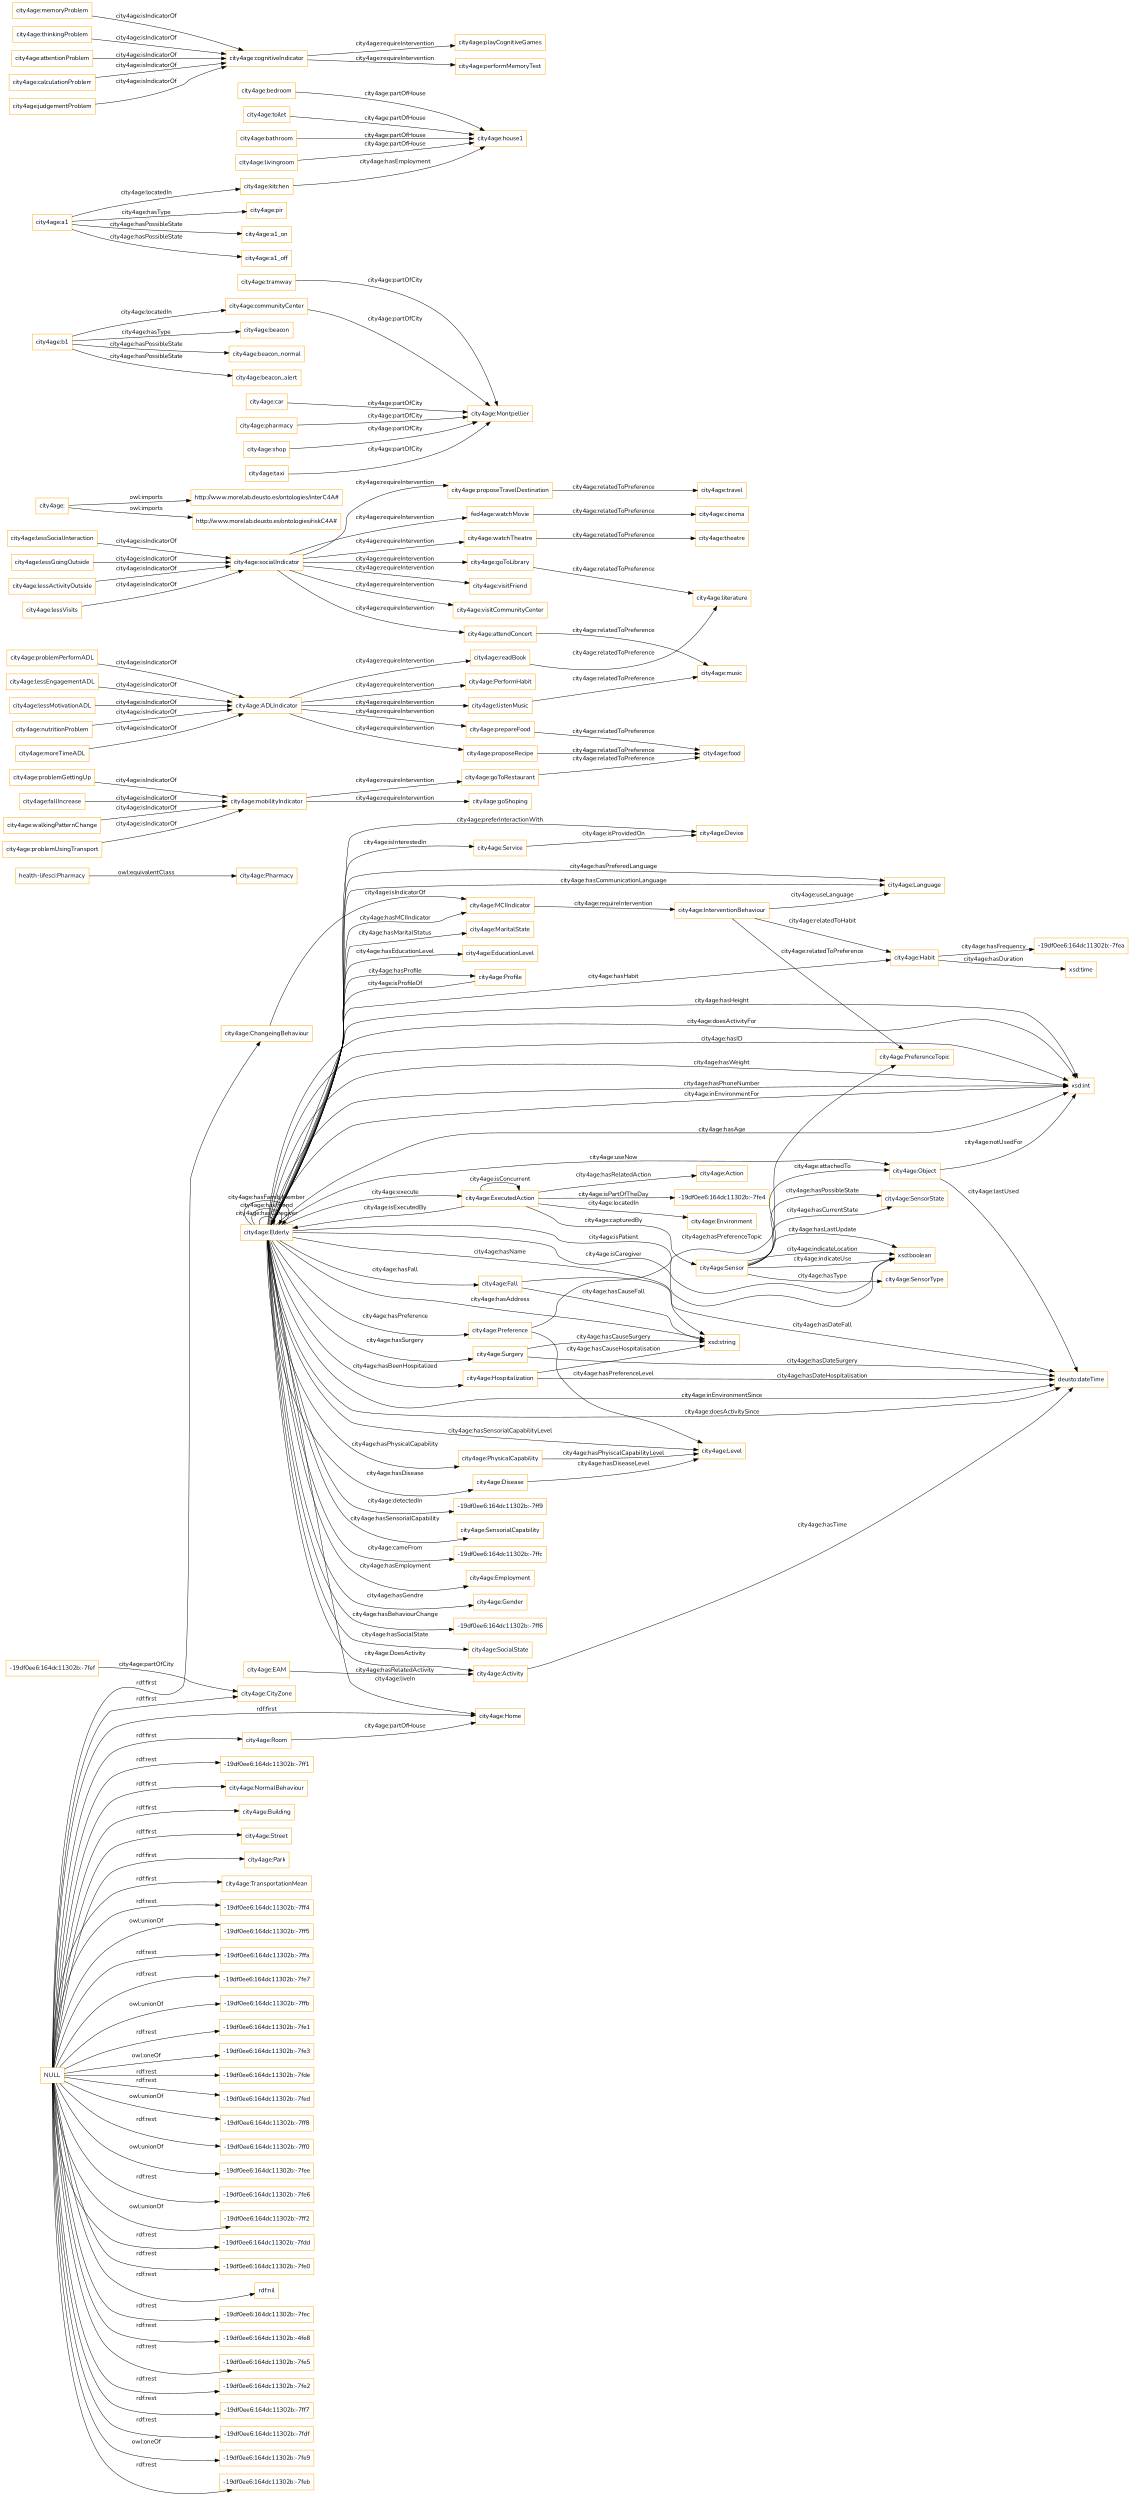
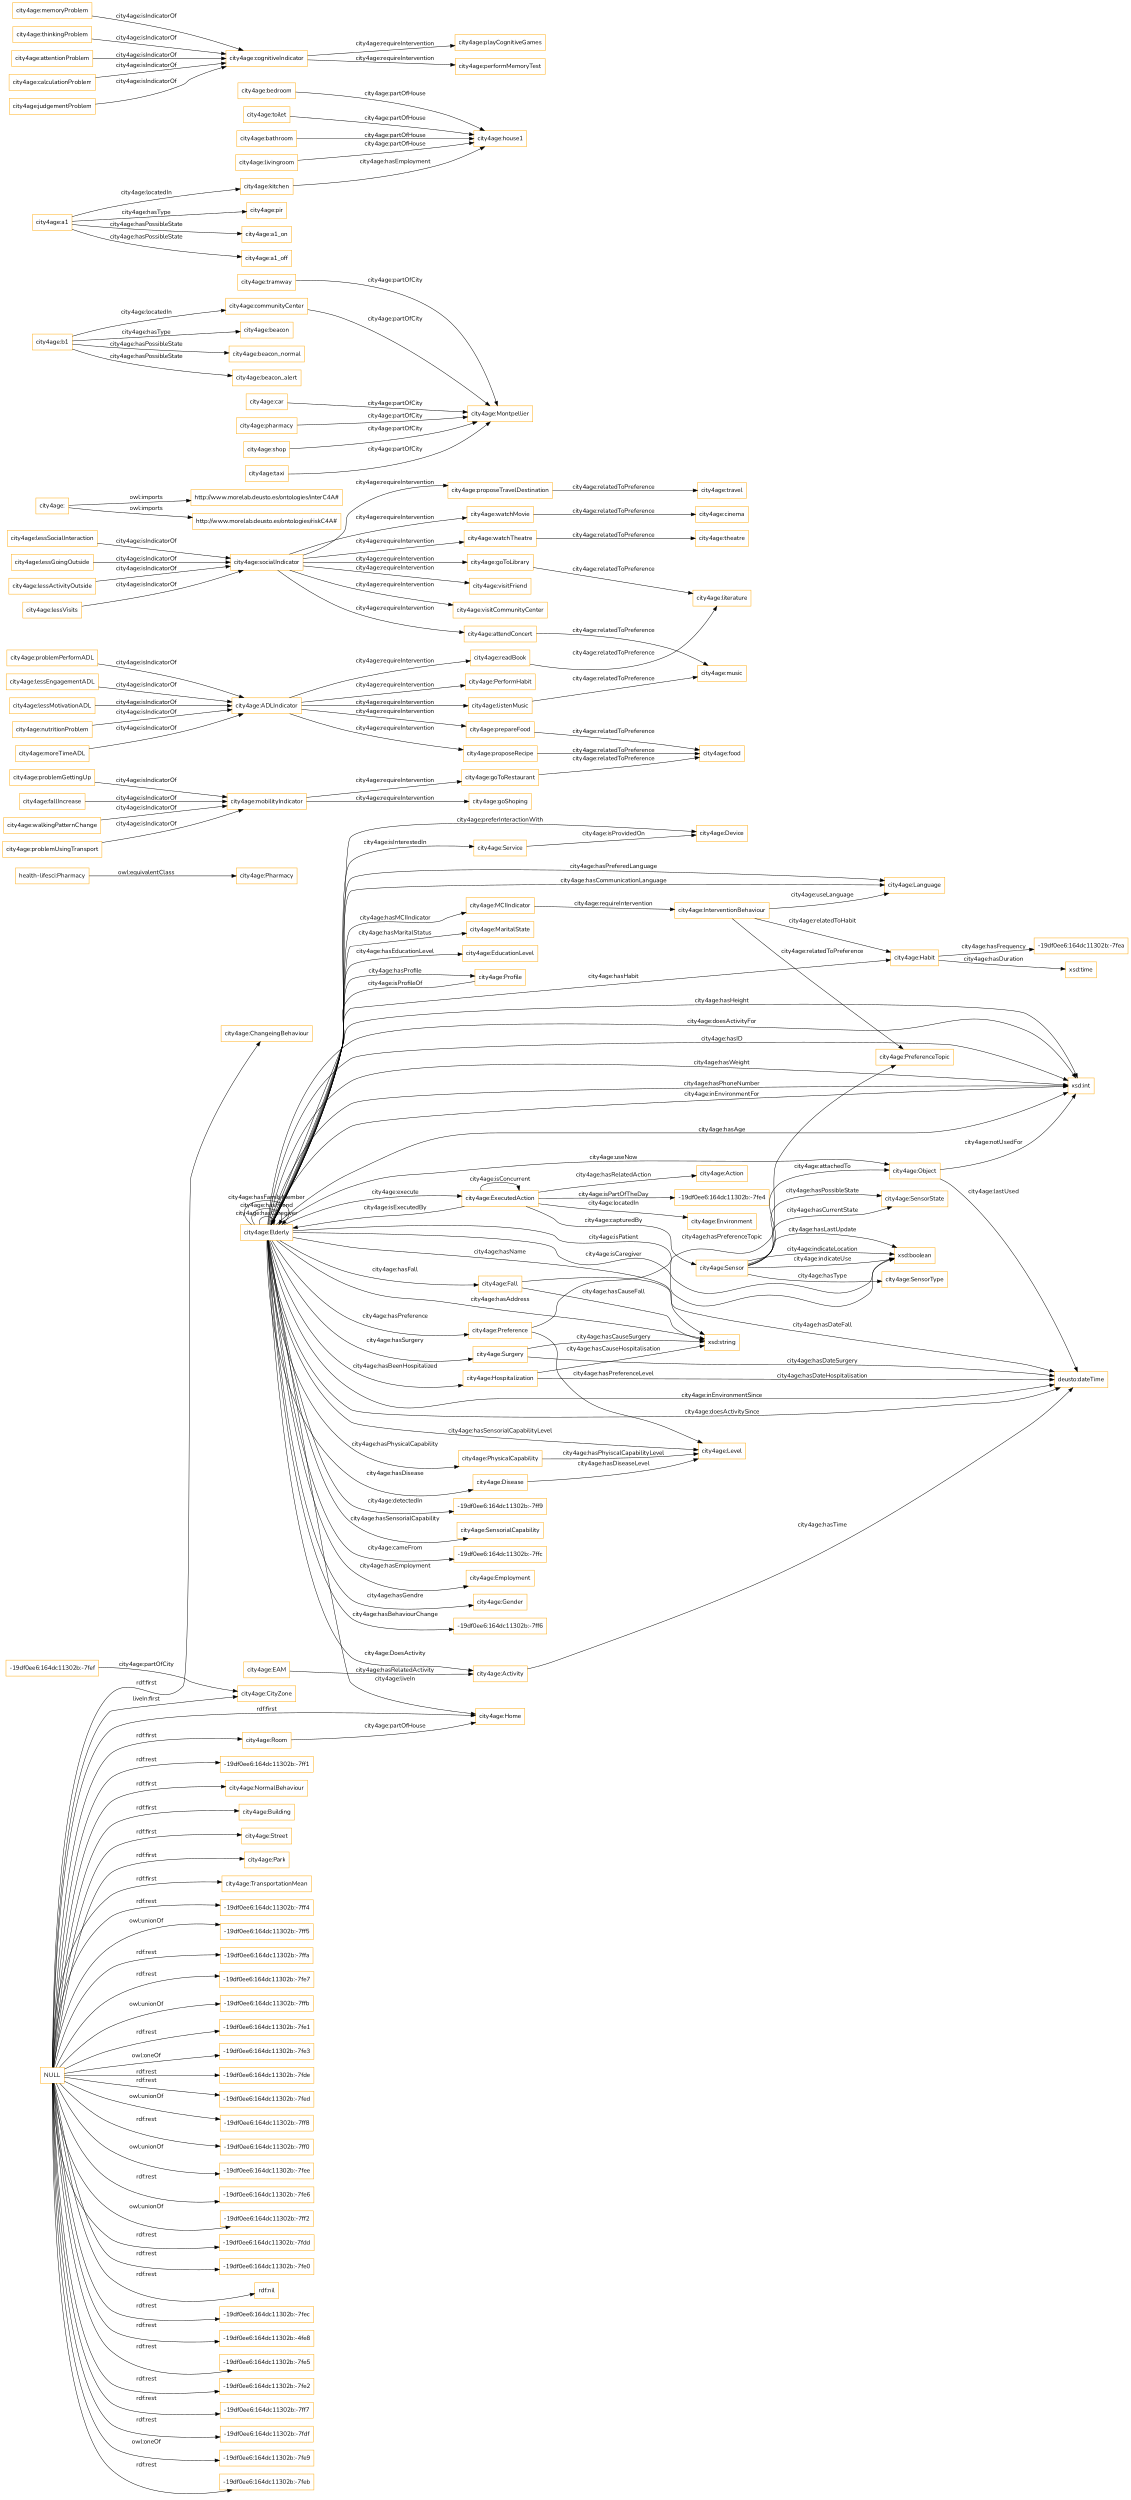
(500, 514) -> (500, 514)
(339, 921) -> none
(500, 1650) -> none
(146, 1699) -> (146, 1699)
